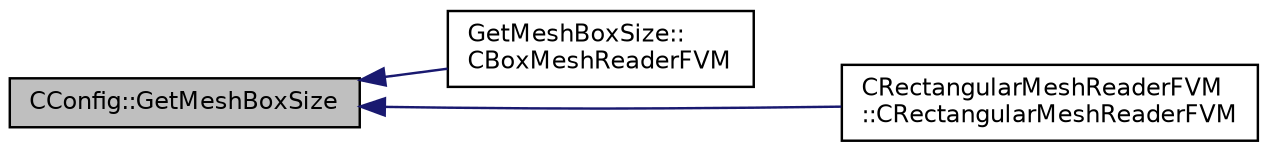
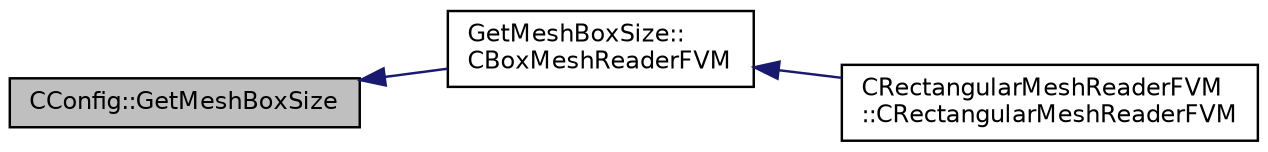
(613, 109) -> (810, 74)
